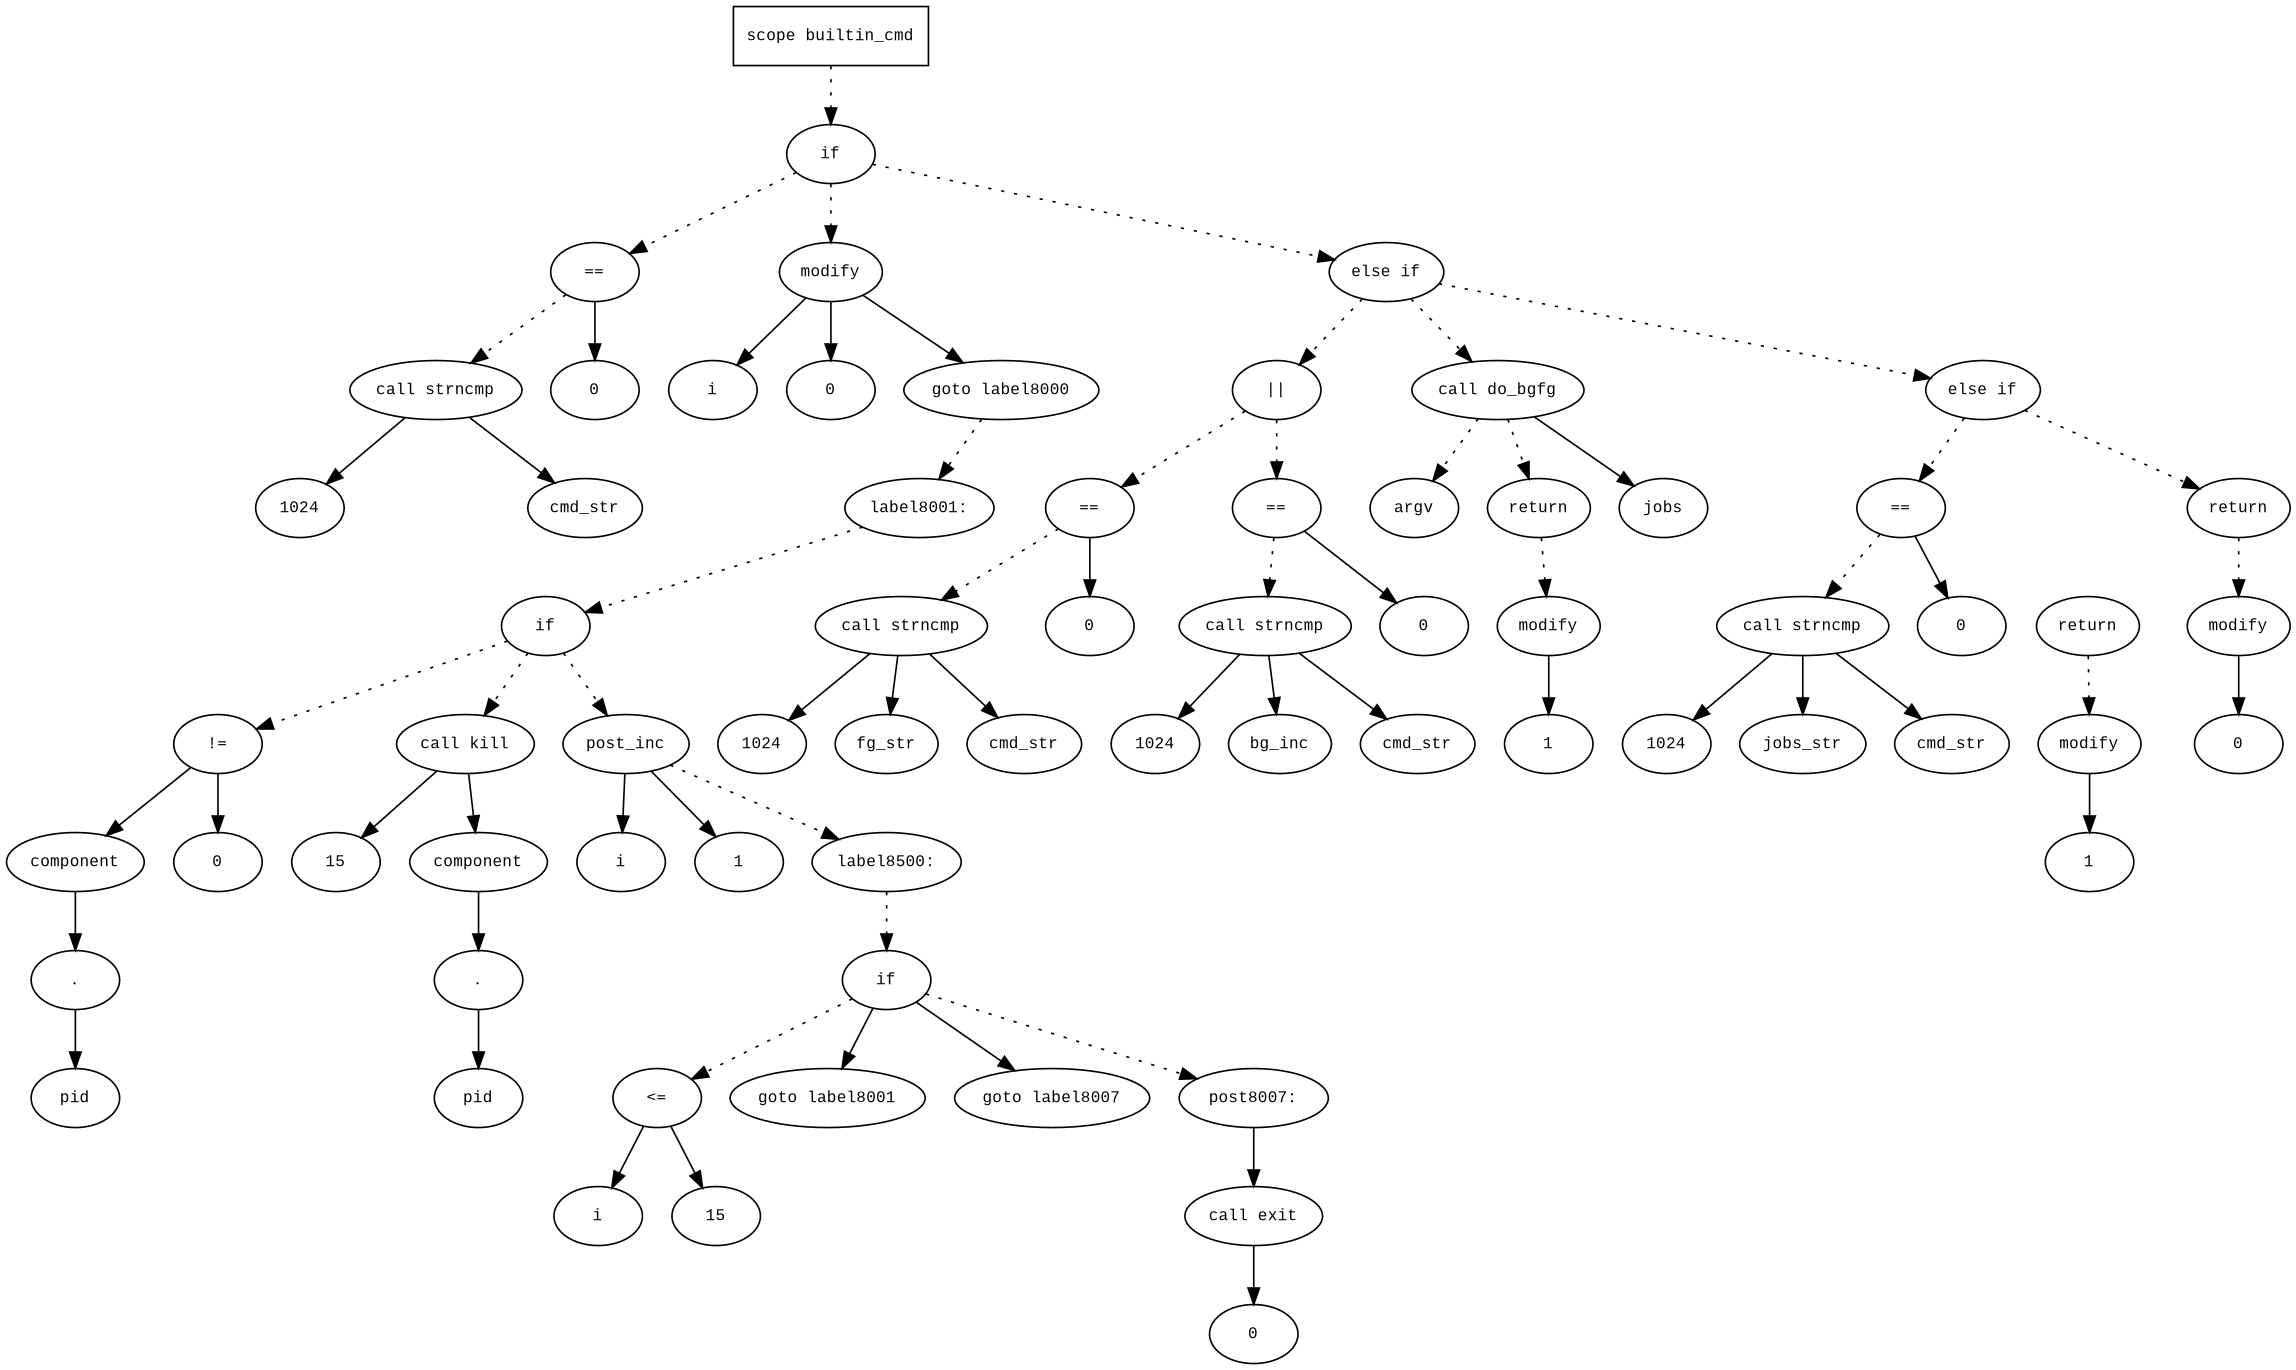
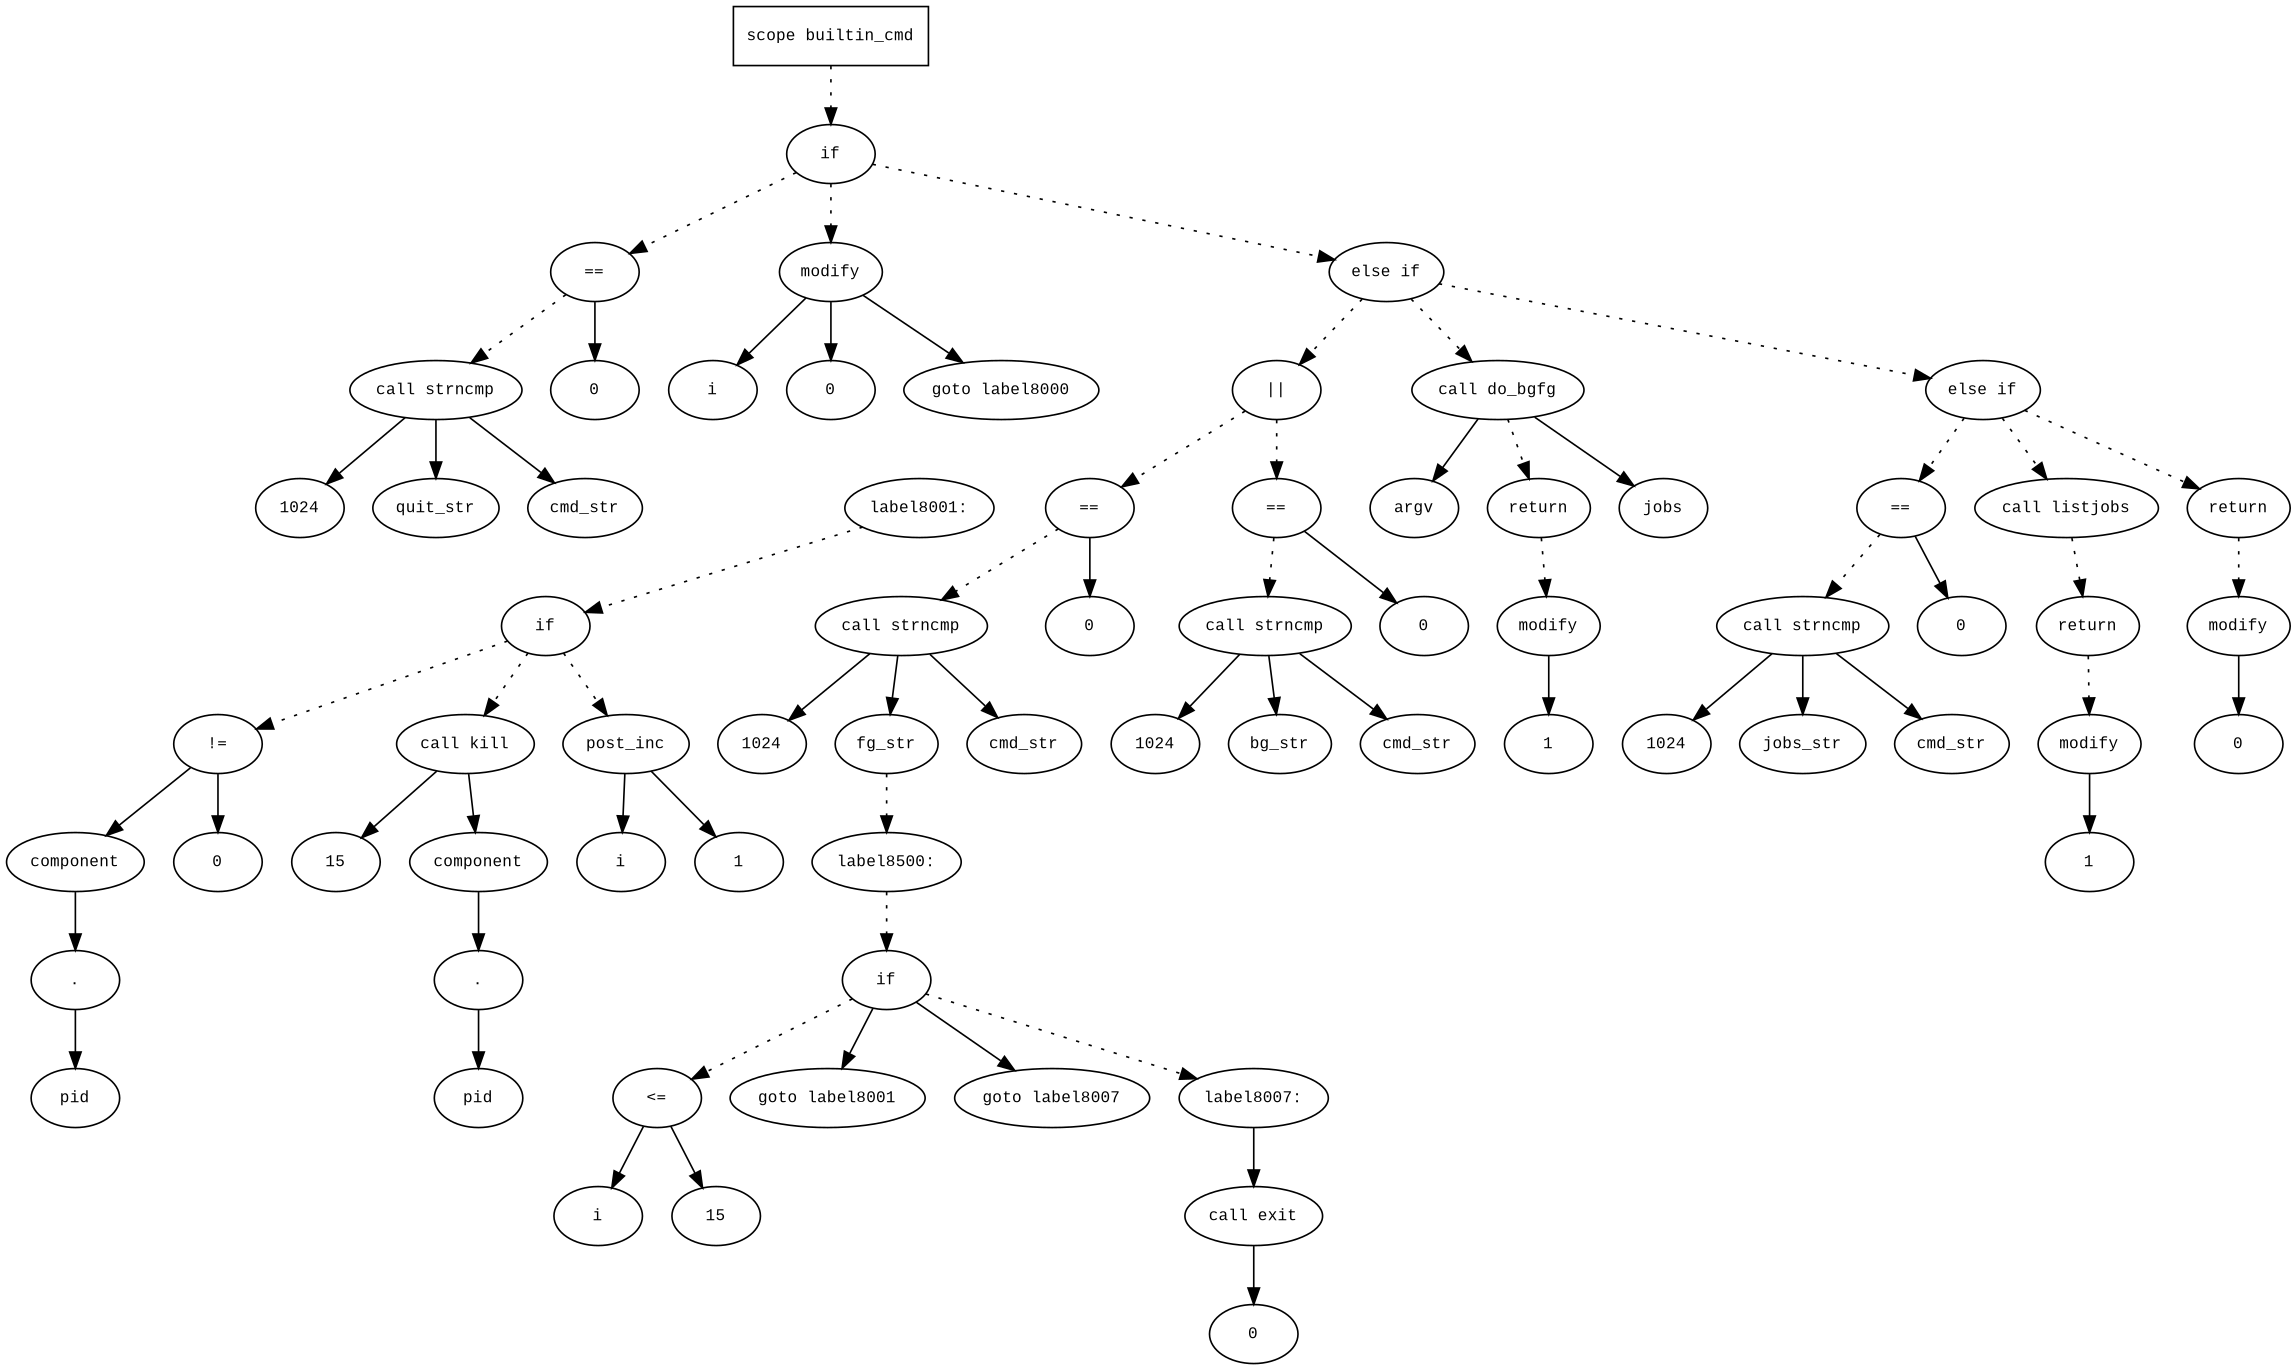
(965, 442) -> none
(1460, 443) -> (1460, 443)
none -> (436, 508)
none -> (2067, 508)
(1280, 744) -> (1280, 744)
(747, 799) -> (887, 795)
(1254, 1098) -> (1254, 1098)
